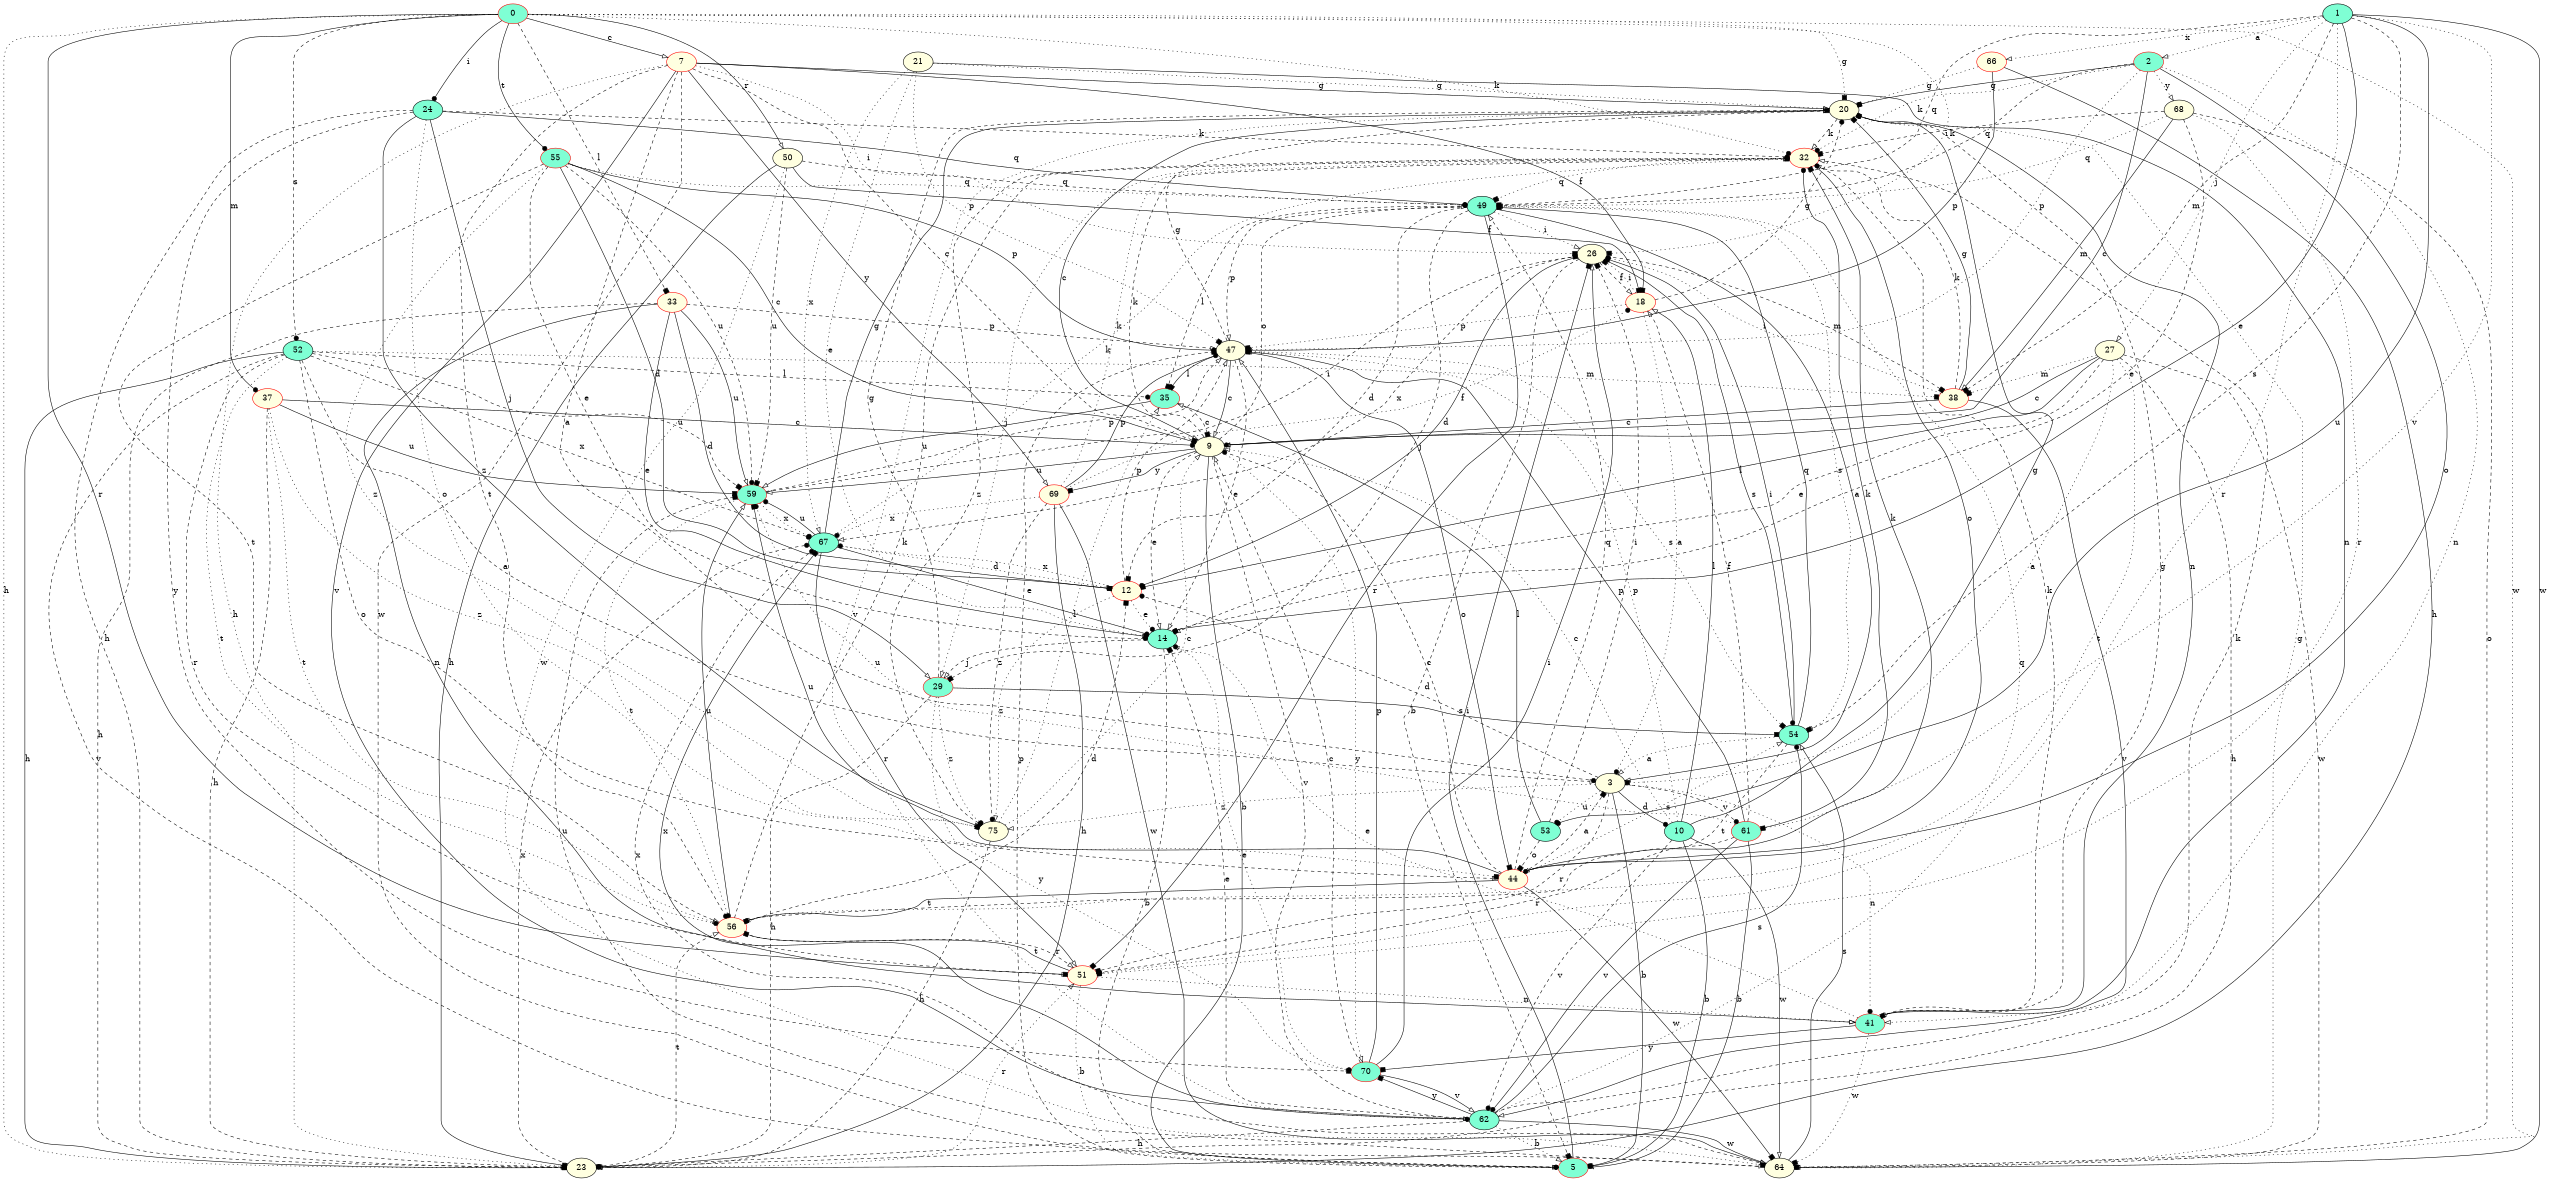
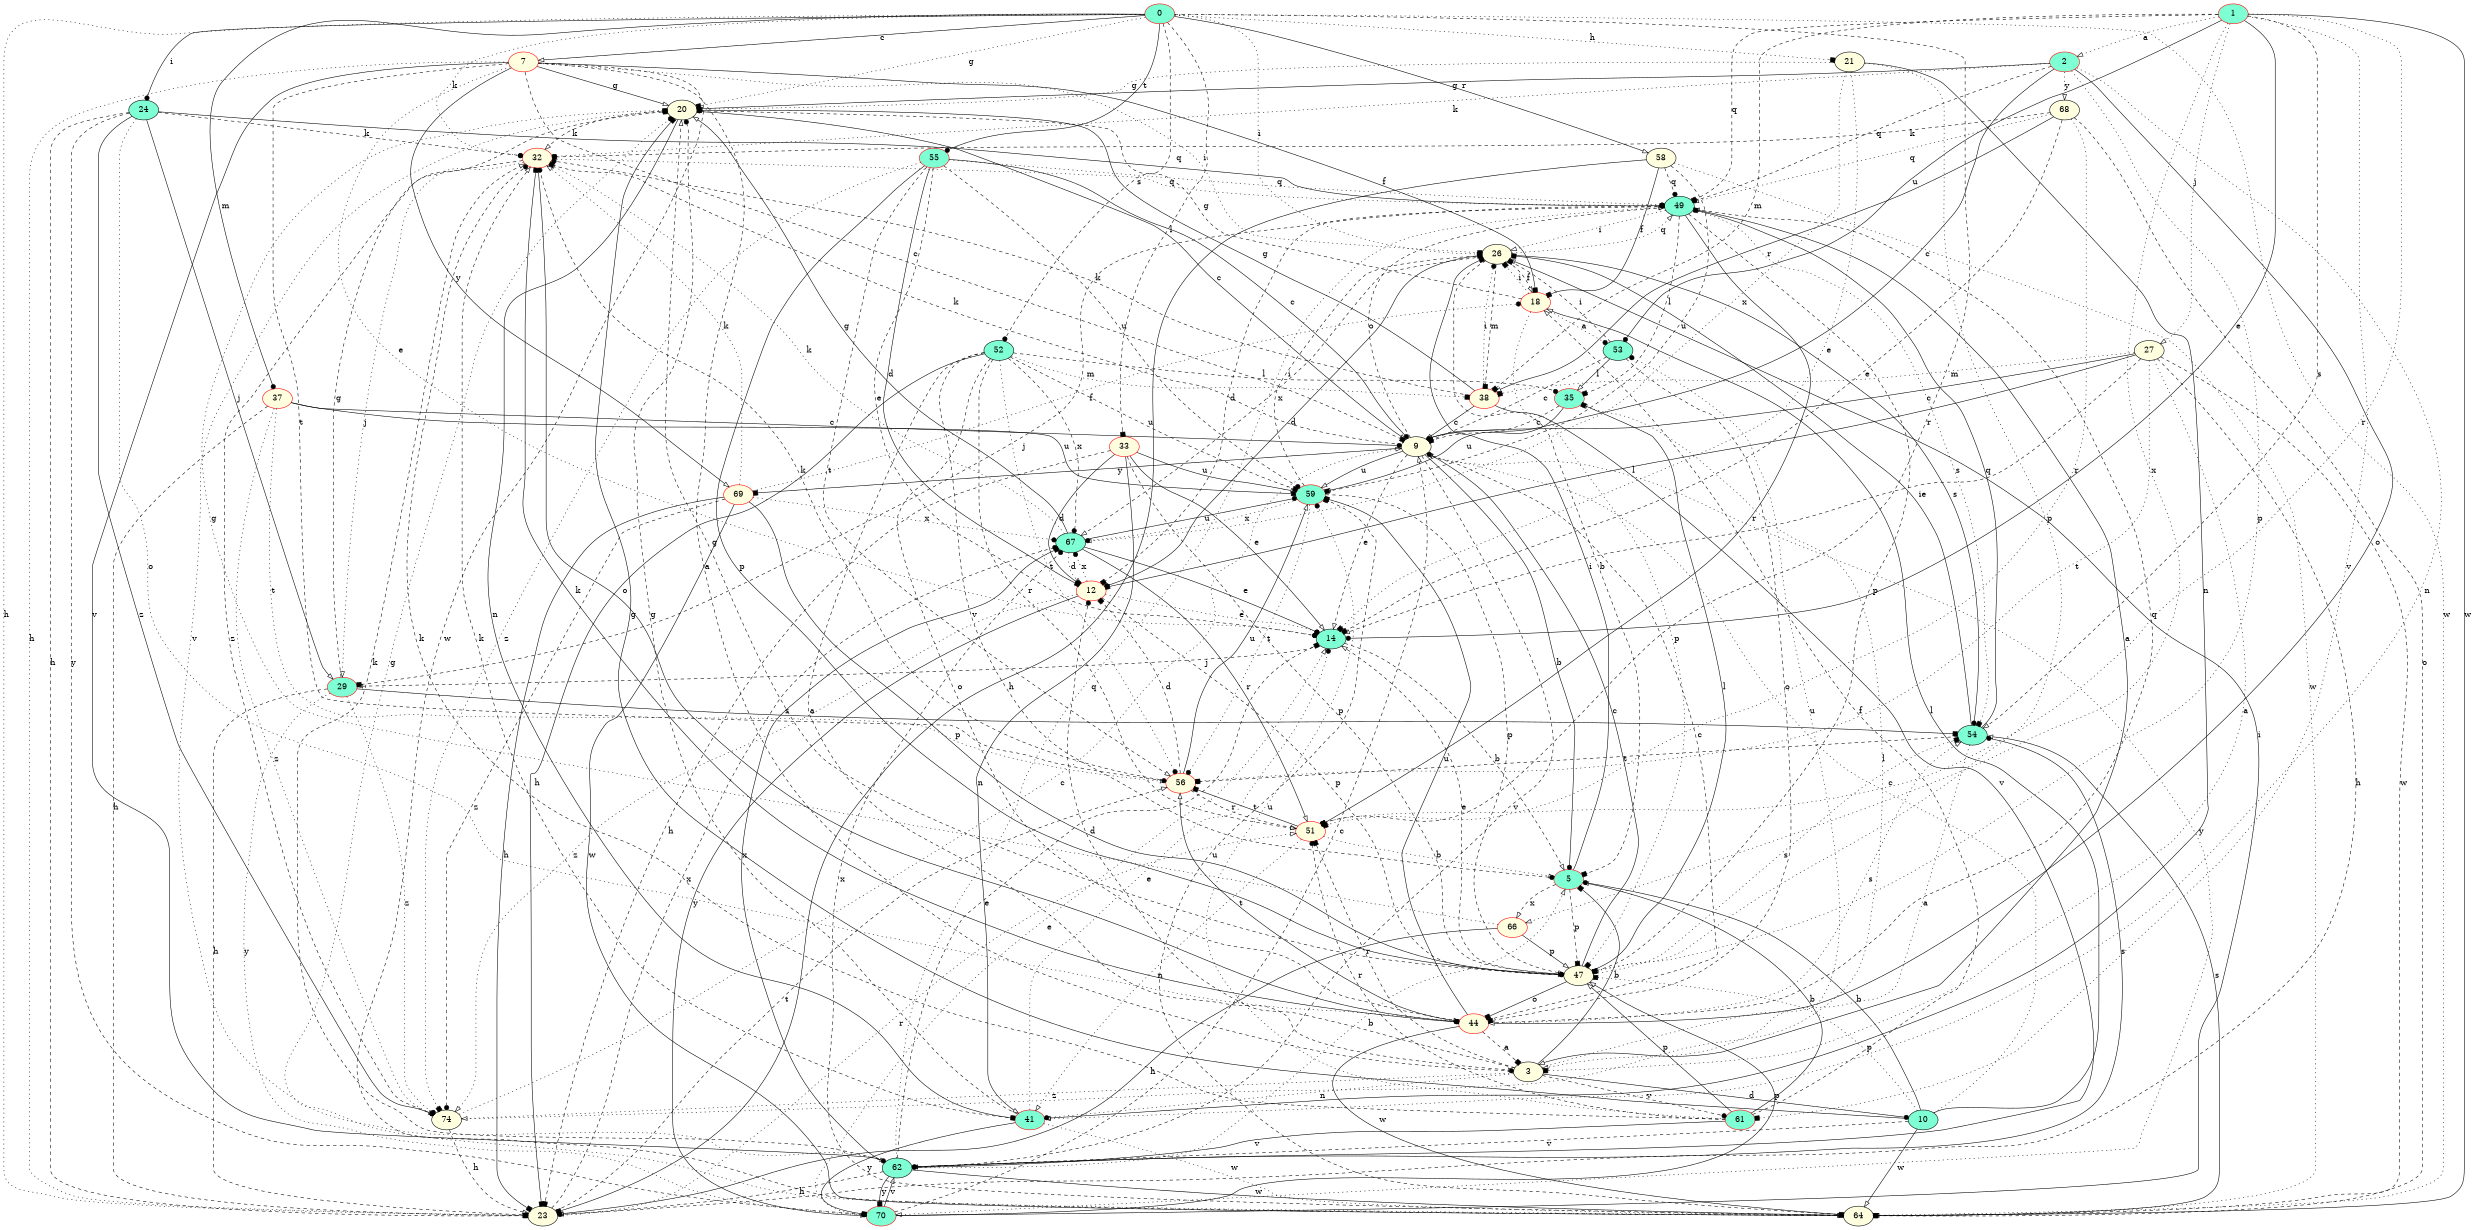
(2338, 14) -> (2233, 14)
none -> (1502, 35)
(788, 158) -> (1661, 158)
none -> (1593, 246)
(2084, 254) -> (1769, 254)
none -> (1525, 398)
none -> (646, 494)
(1871, 529) -> (774, 940)
(1676, 545) -> (1576, 326)
(135, 635) -> (1967, 228)
(993, 831) -> (447, 1120)
none -> (703, 876)
none -> (1535, 896)
